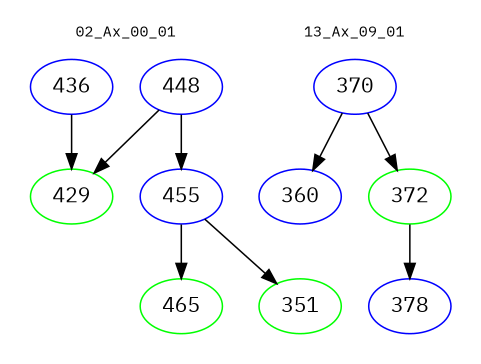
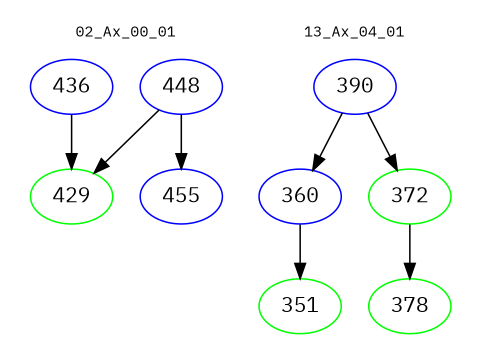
(355, 33) -> (355, 33)
(355, 87) -> (355, 87)
(224, 237) -> (300, 244)
(181, 306) -> none
(410, 306) -> (410, 306)
